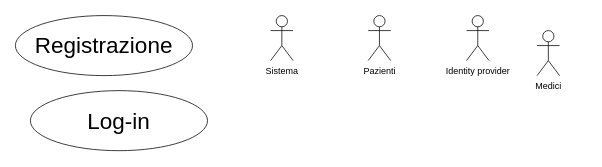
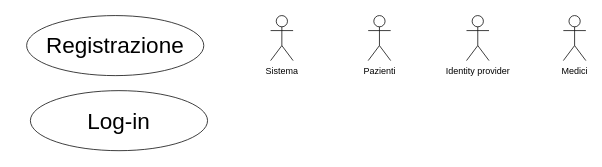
(104, 45) -> (115, 45)
(548, 53) -> (574, 38)
